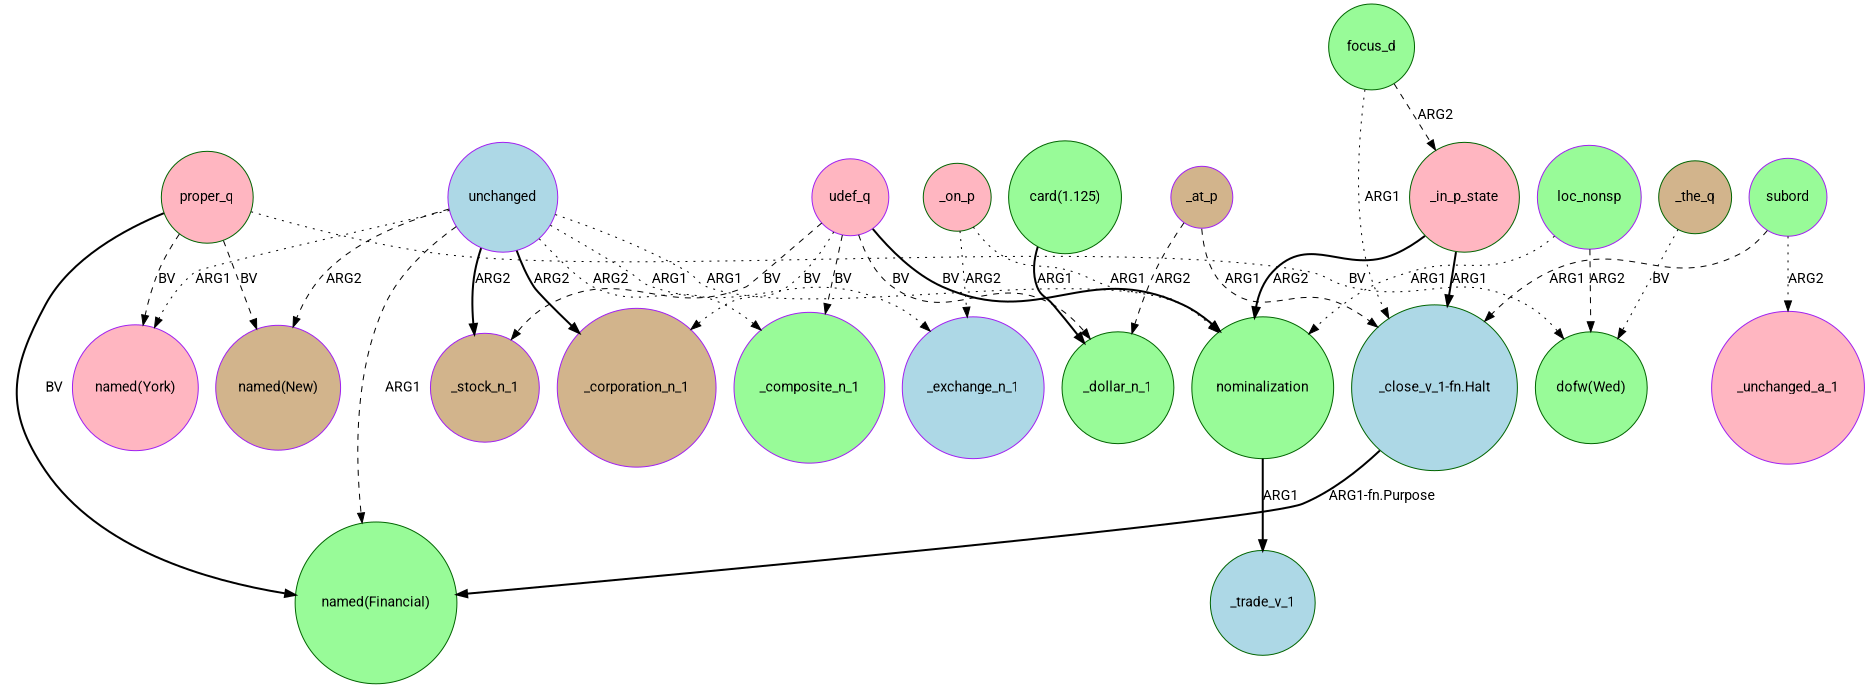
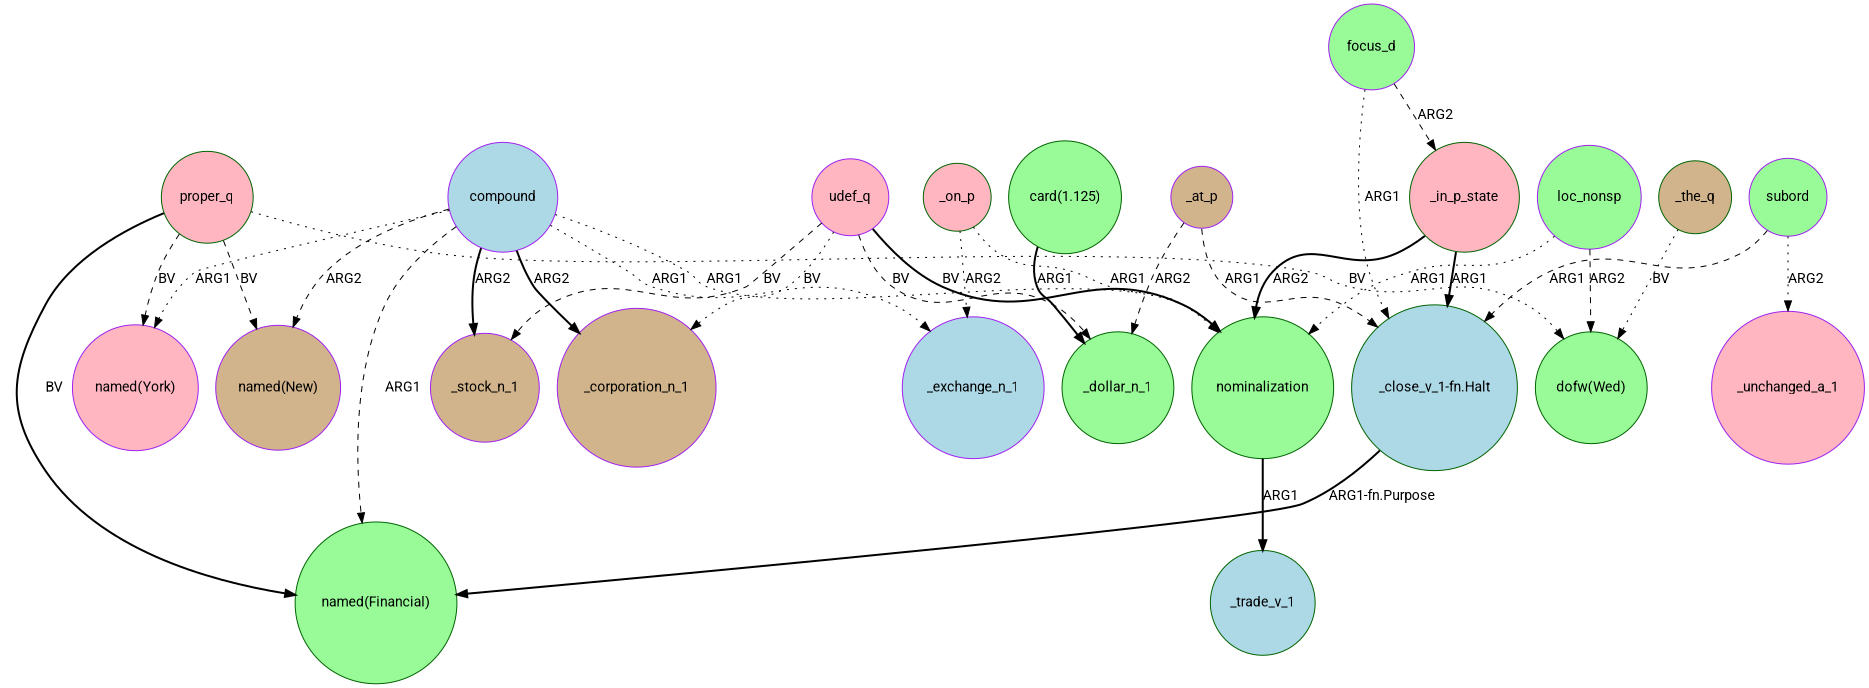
(1372, 47) -> (1372, 47)
(503, 197) -> (503, 197)
(809, 388) -> none
